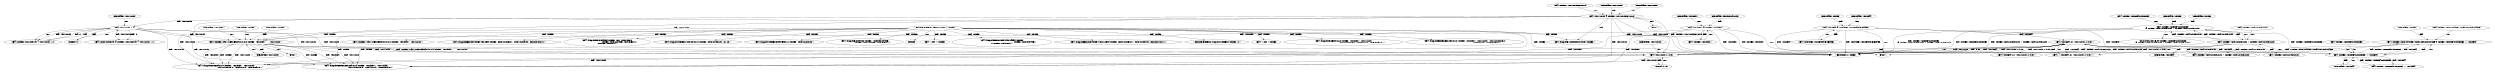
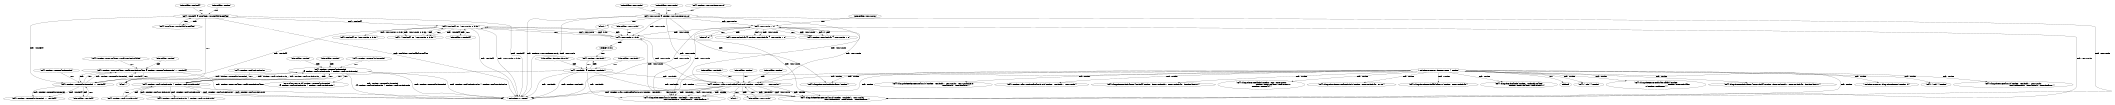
(1663, 62) -> (601, 53)
